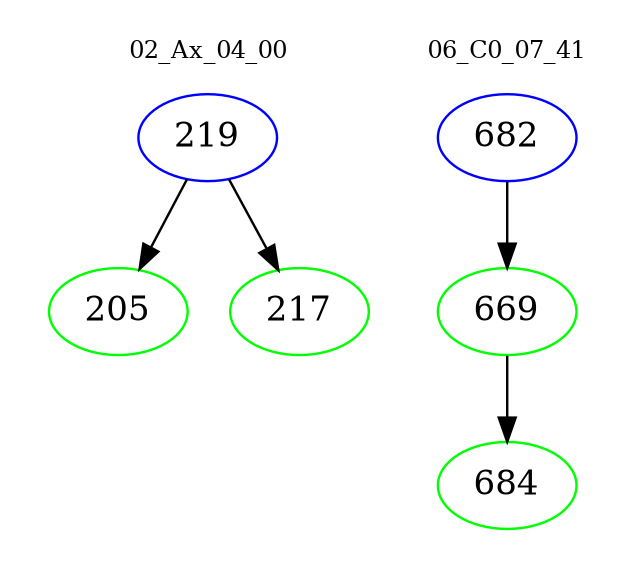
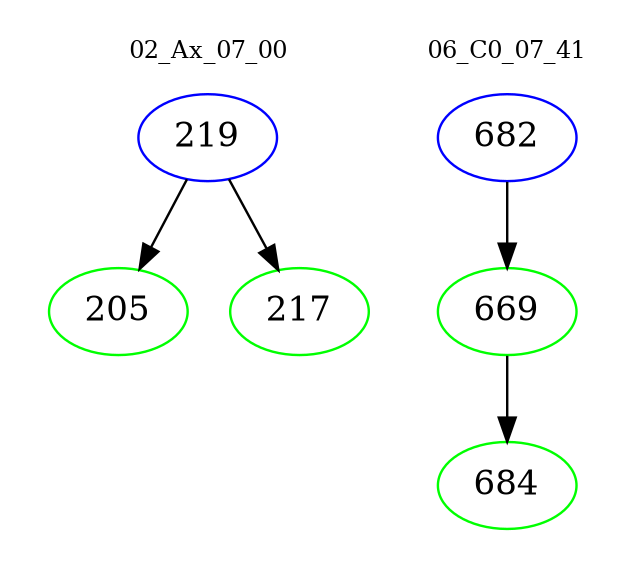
(209, 52) -> (209, 52)
